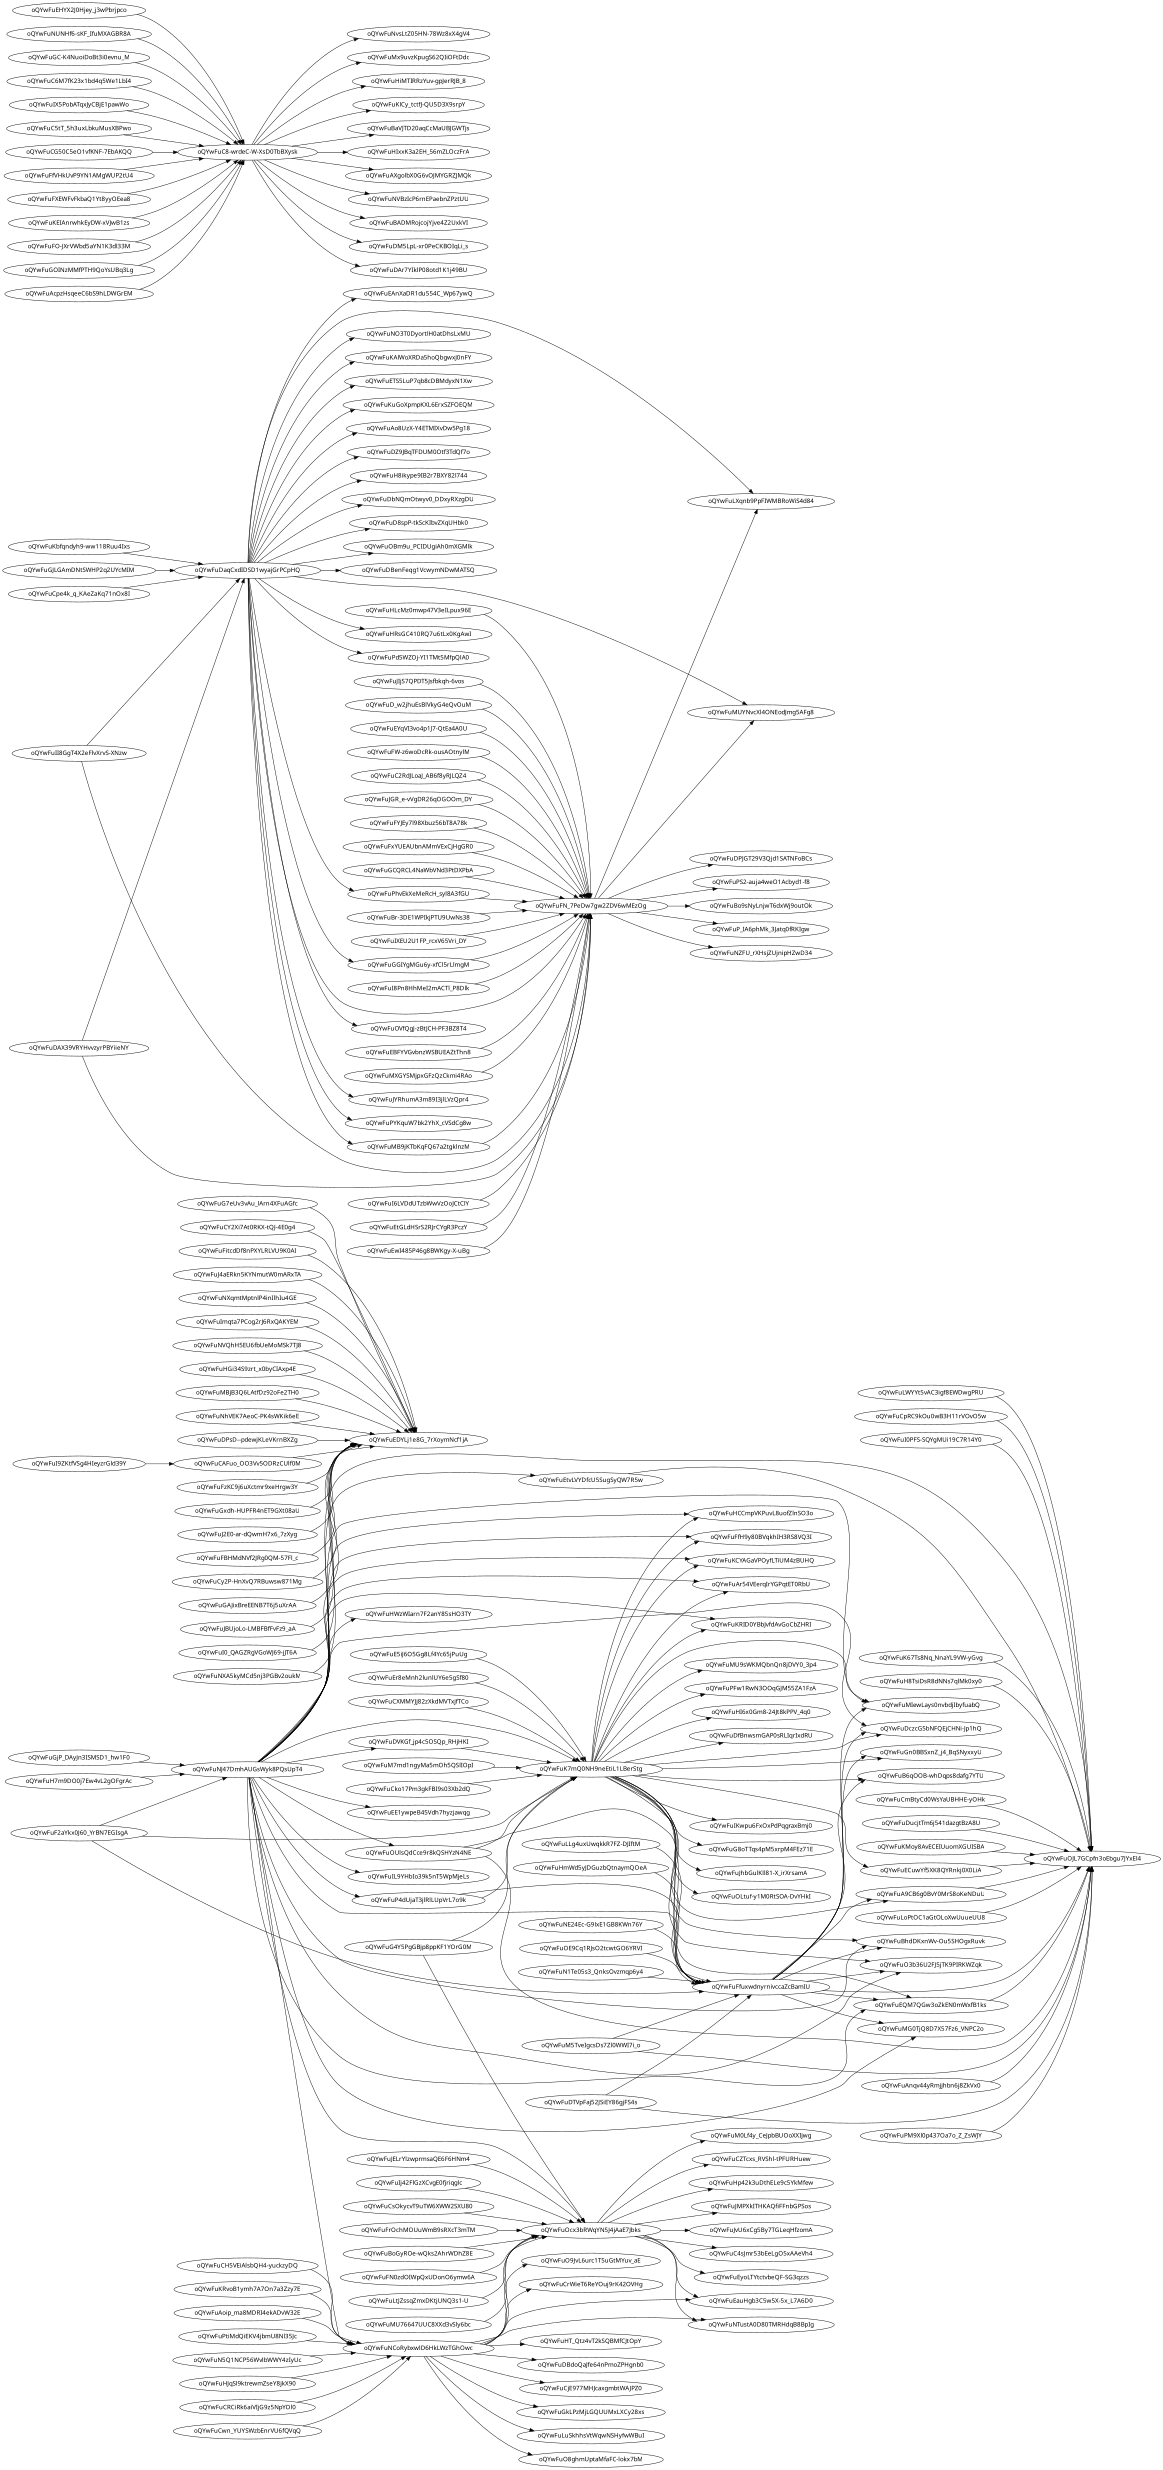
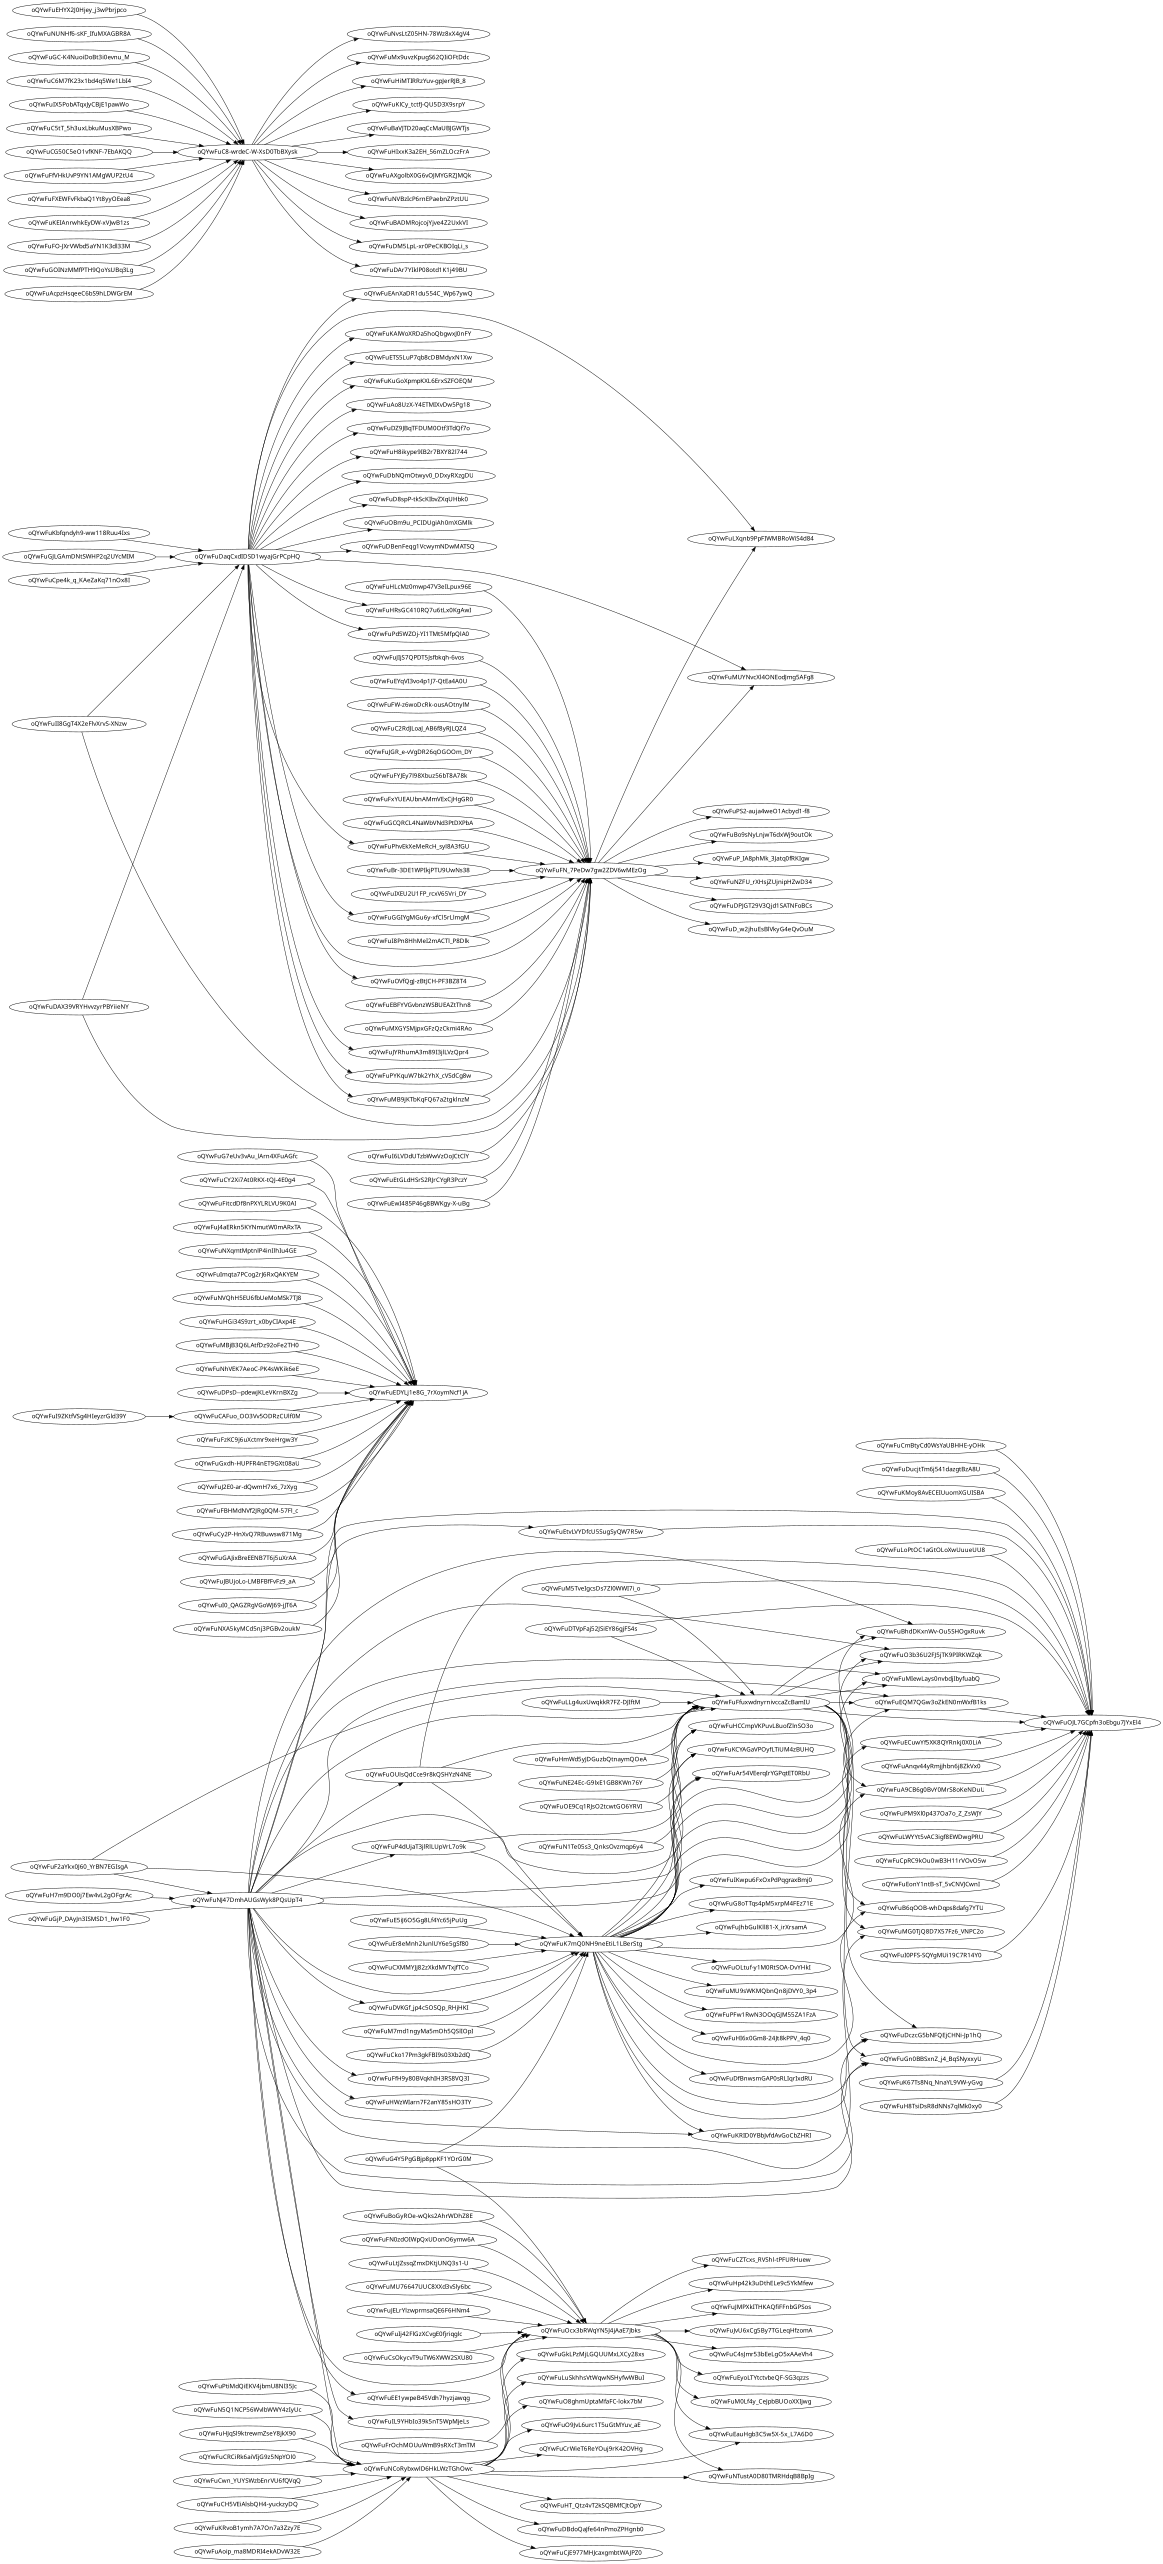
(419, 334) -> none
(554, 789) -> (653, 905)
(761, 930) -> (761, 859)
(621, 1641) -> none
none -> (931, 1885)
none -> (509, 2197)
